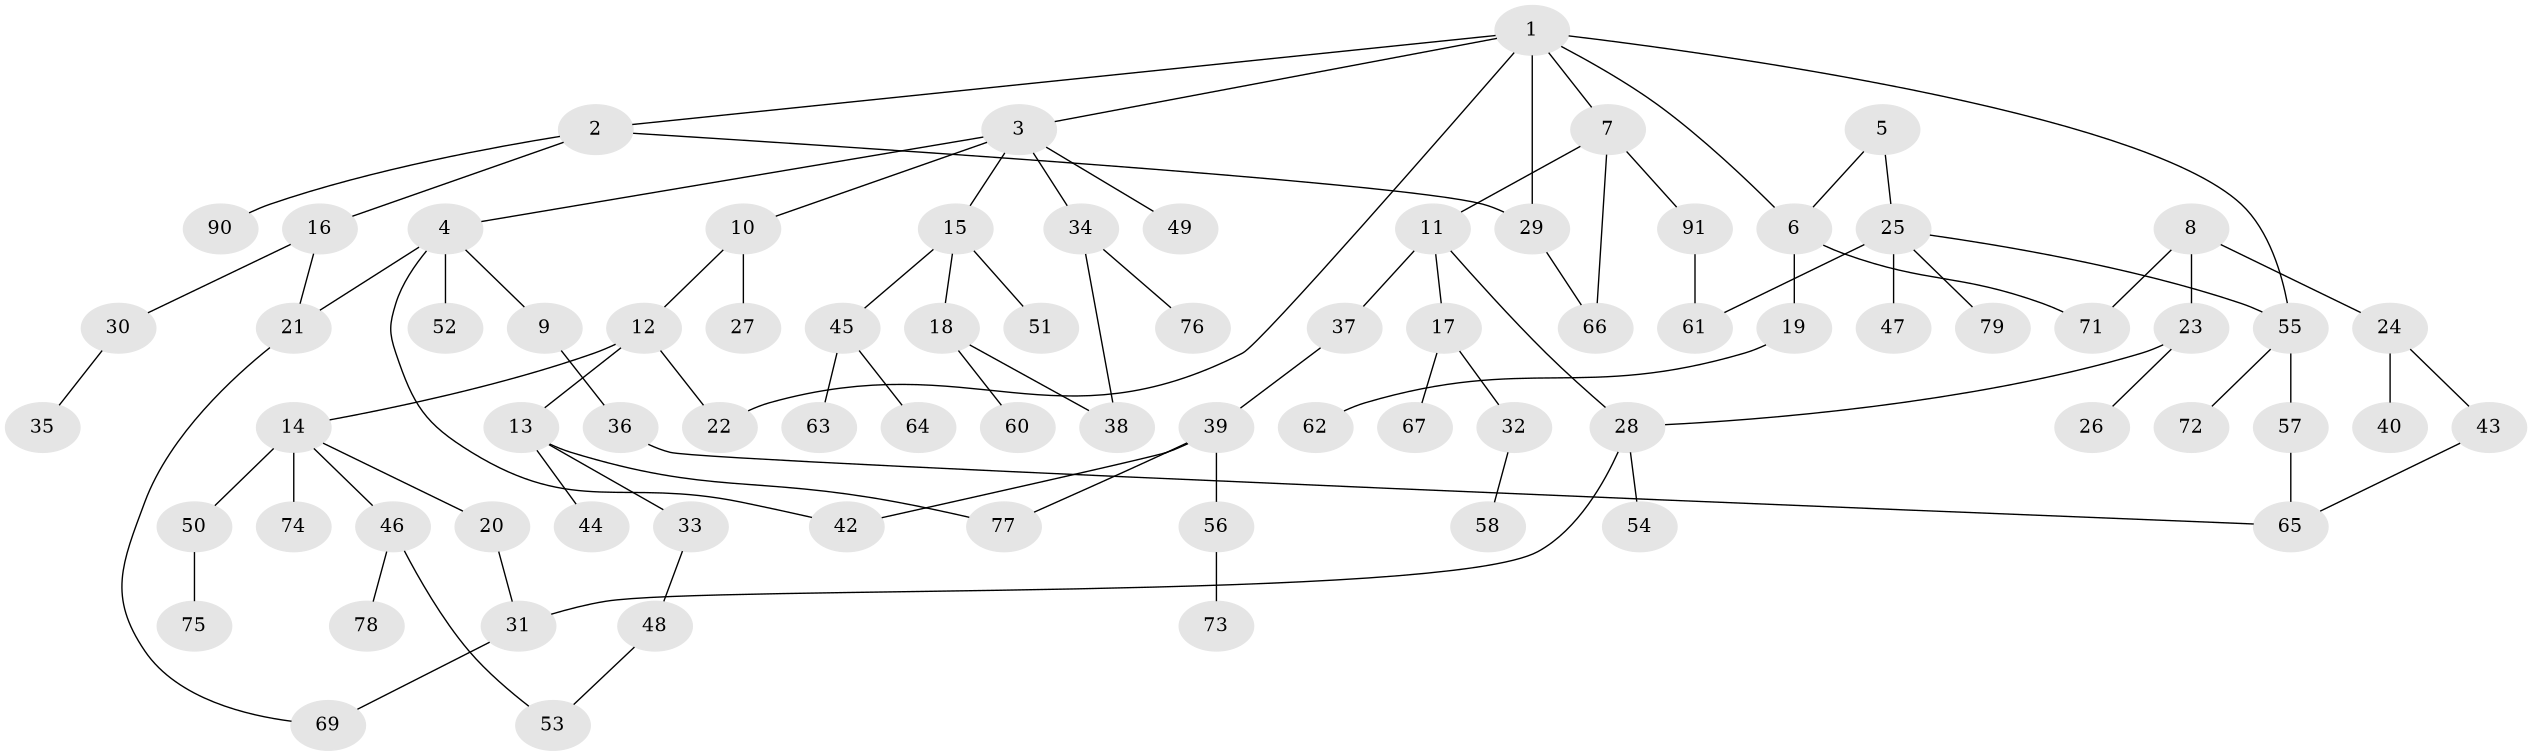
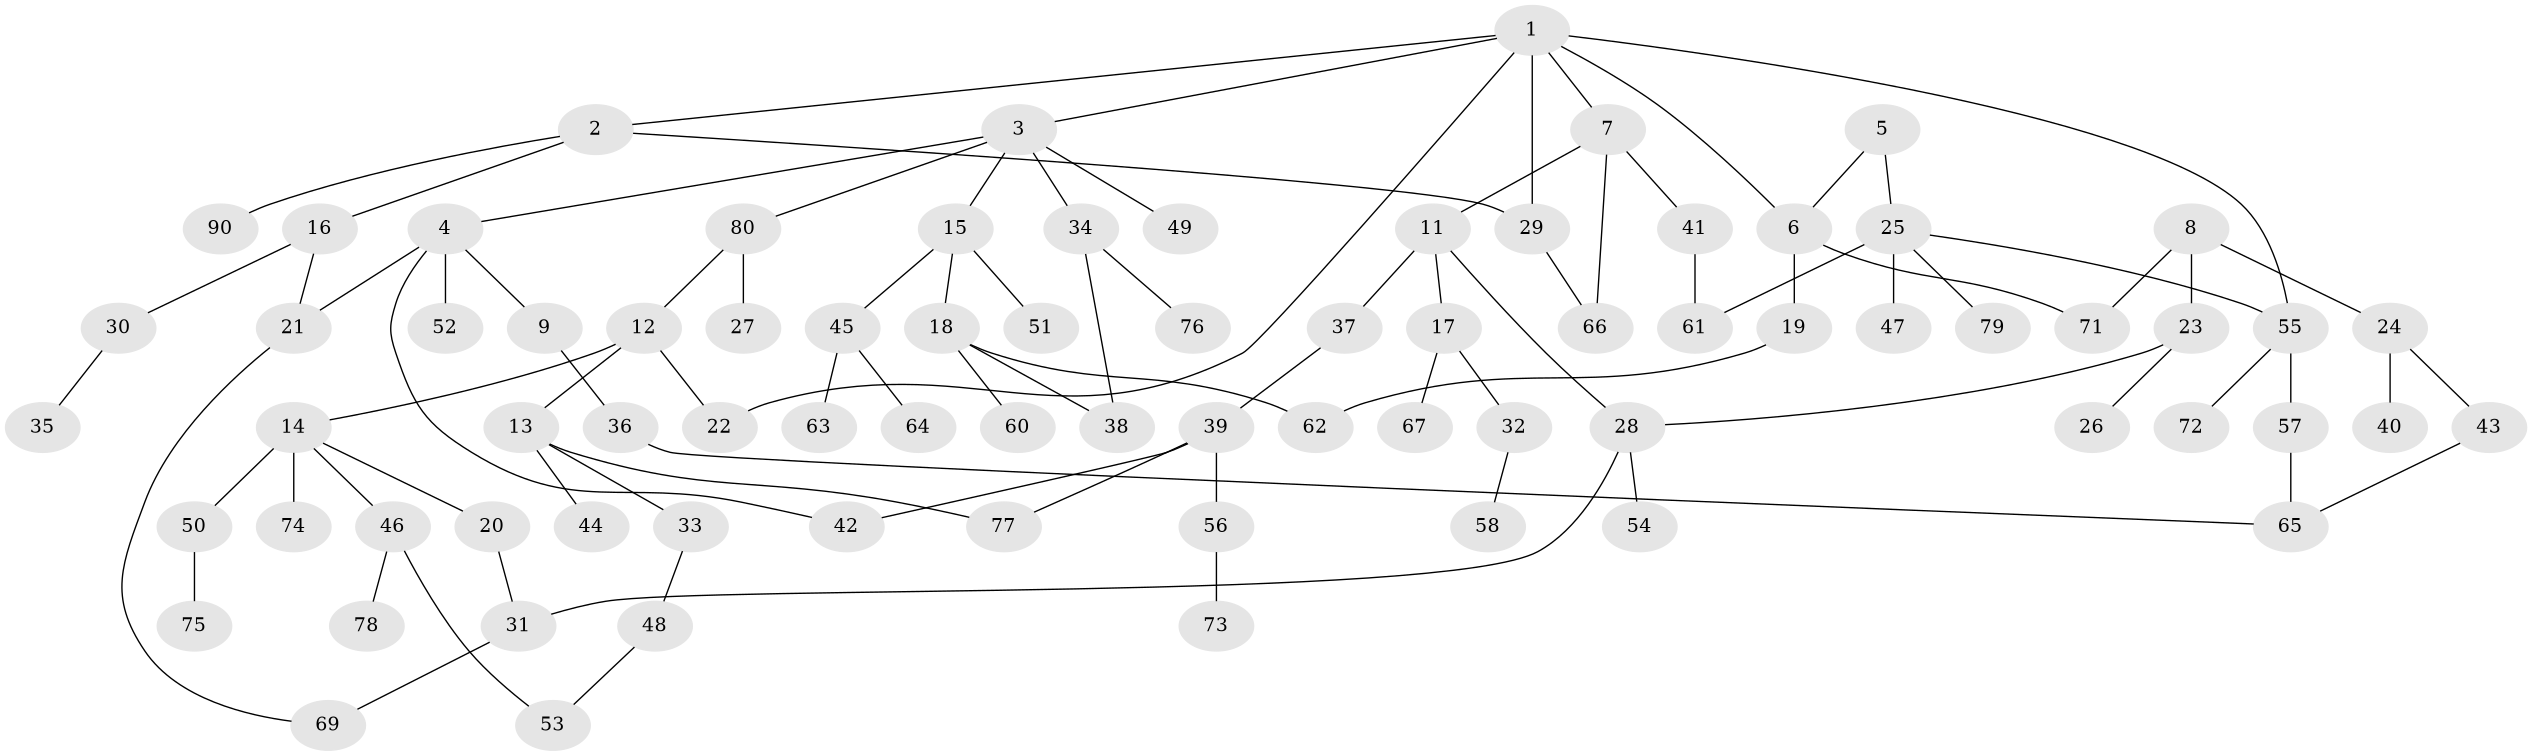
(743, 229) -> (743, 229)
(1695, 229) -> (1695, 229)
none -> (1129, 378)
